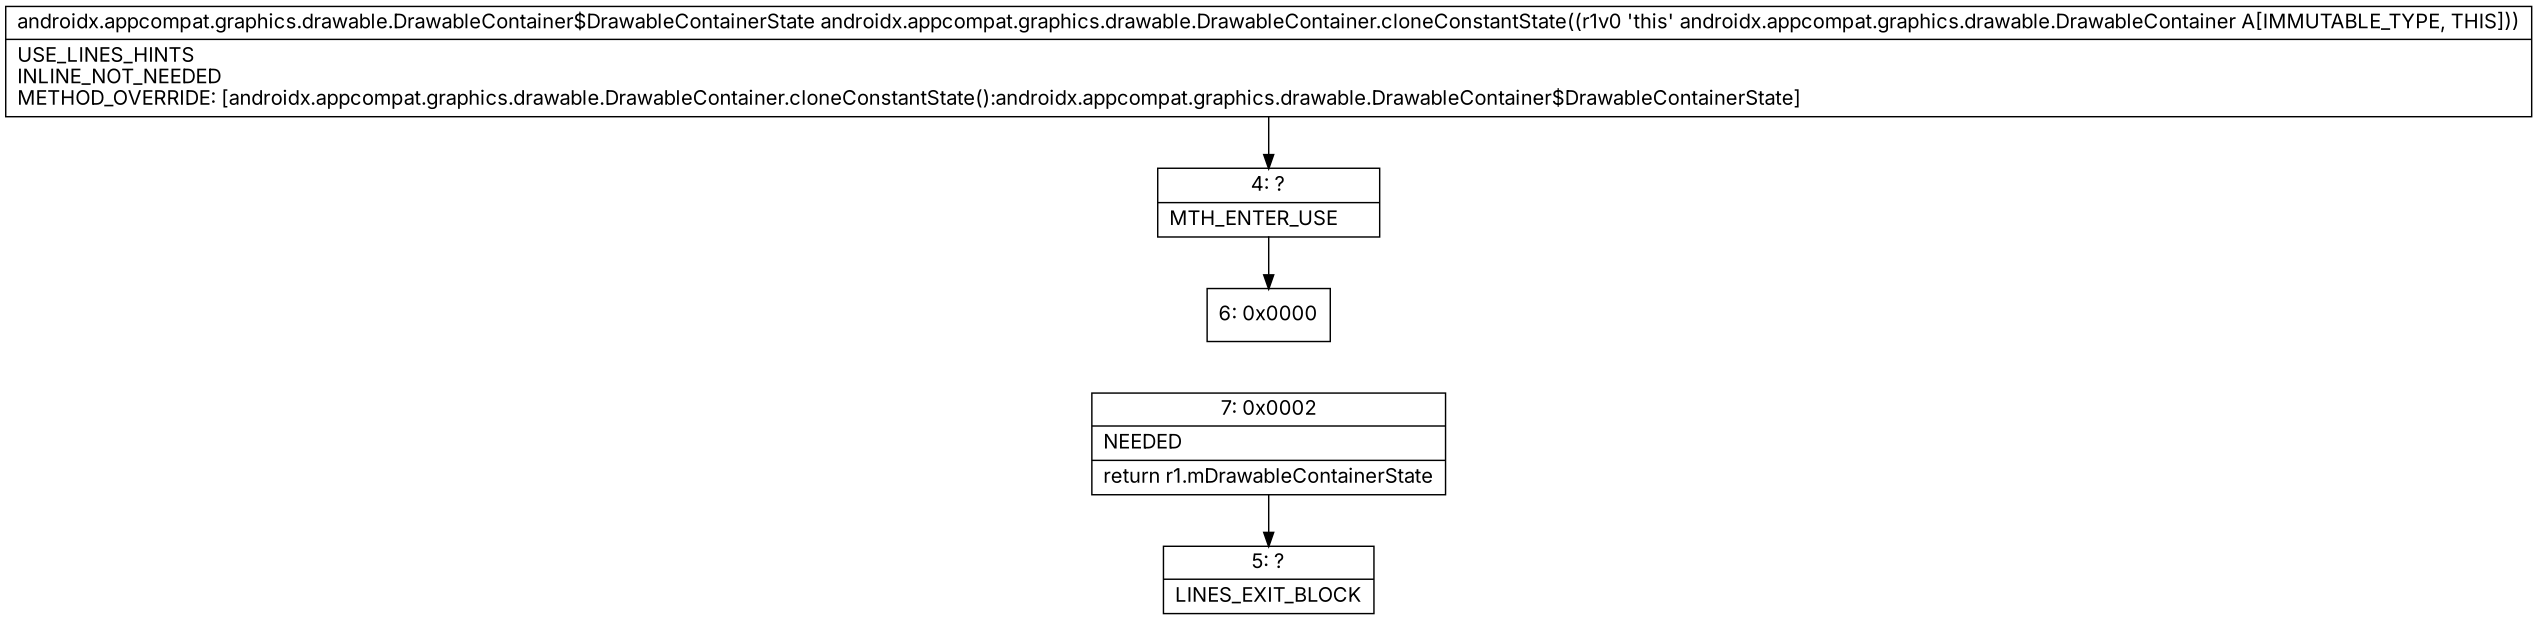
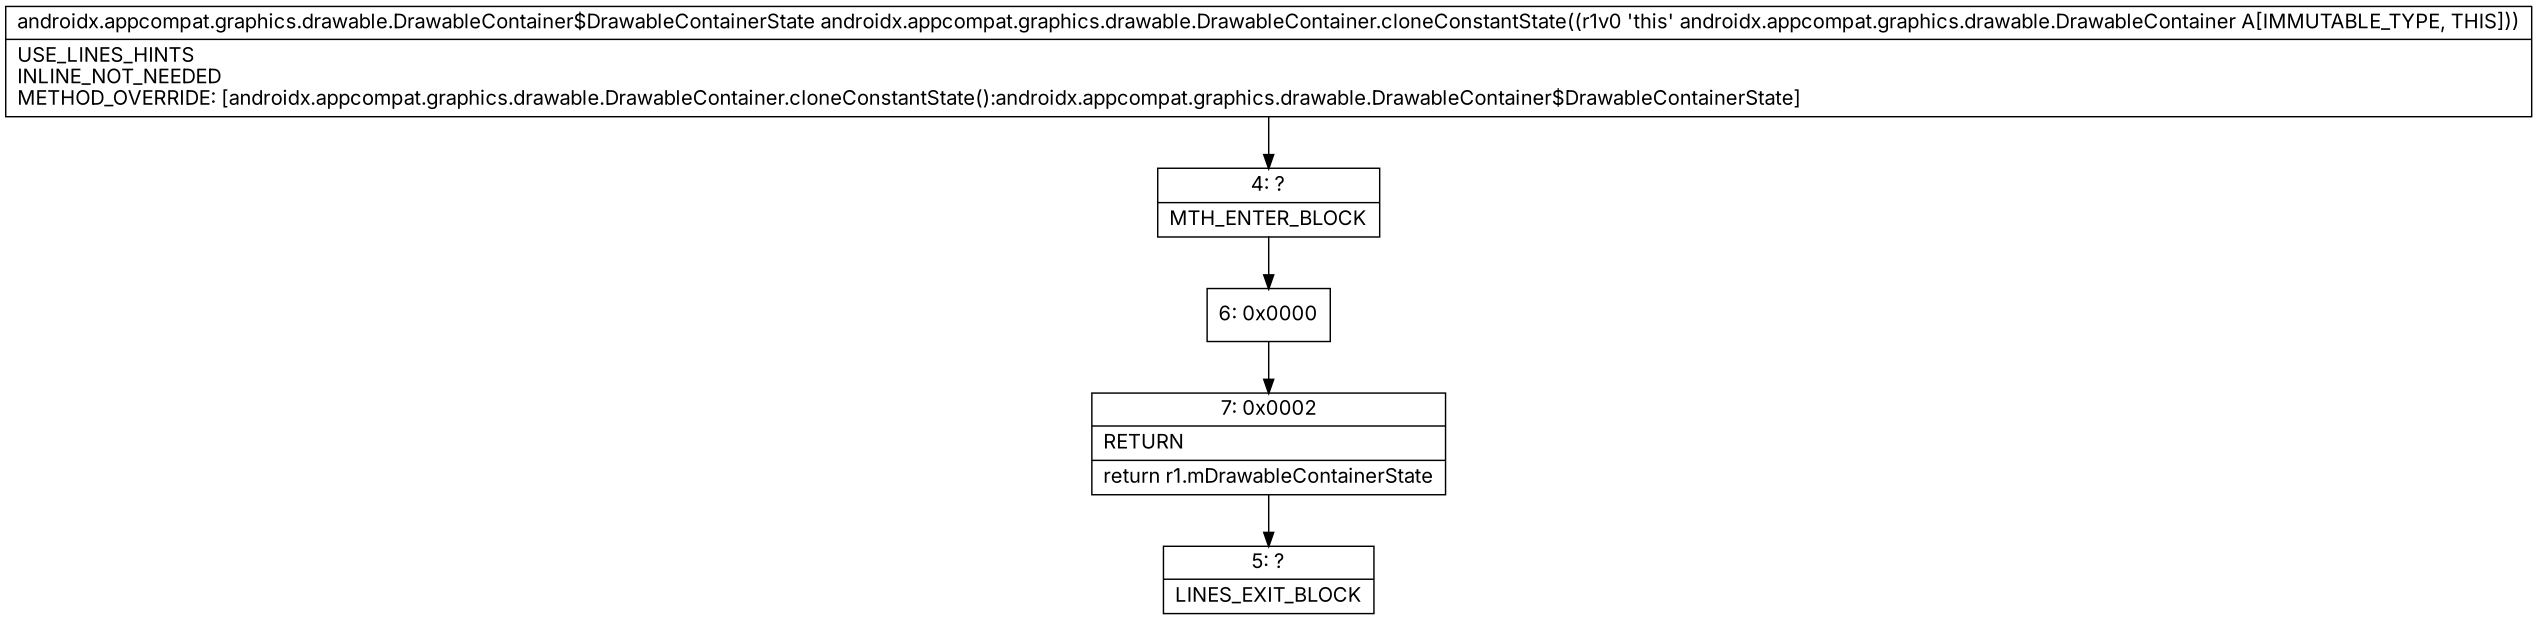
(1254, 219) -> (1269, 219)
none -> (1269, 360)
(1143, 442) -> (1144, 442)
